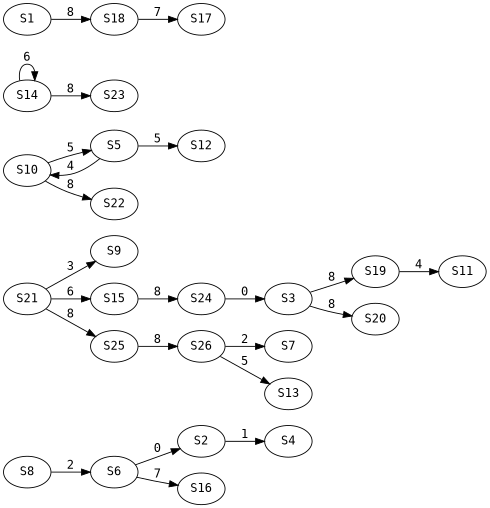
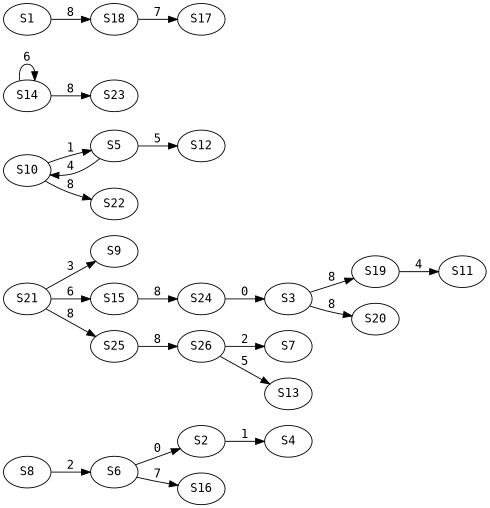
(71, 148) -> (71, 148)
